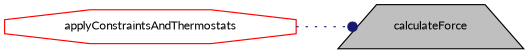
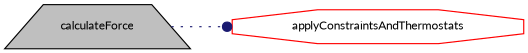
(322, 27) -> (197, 27)
